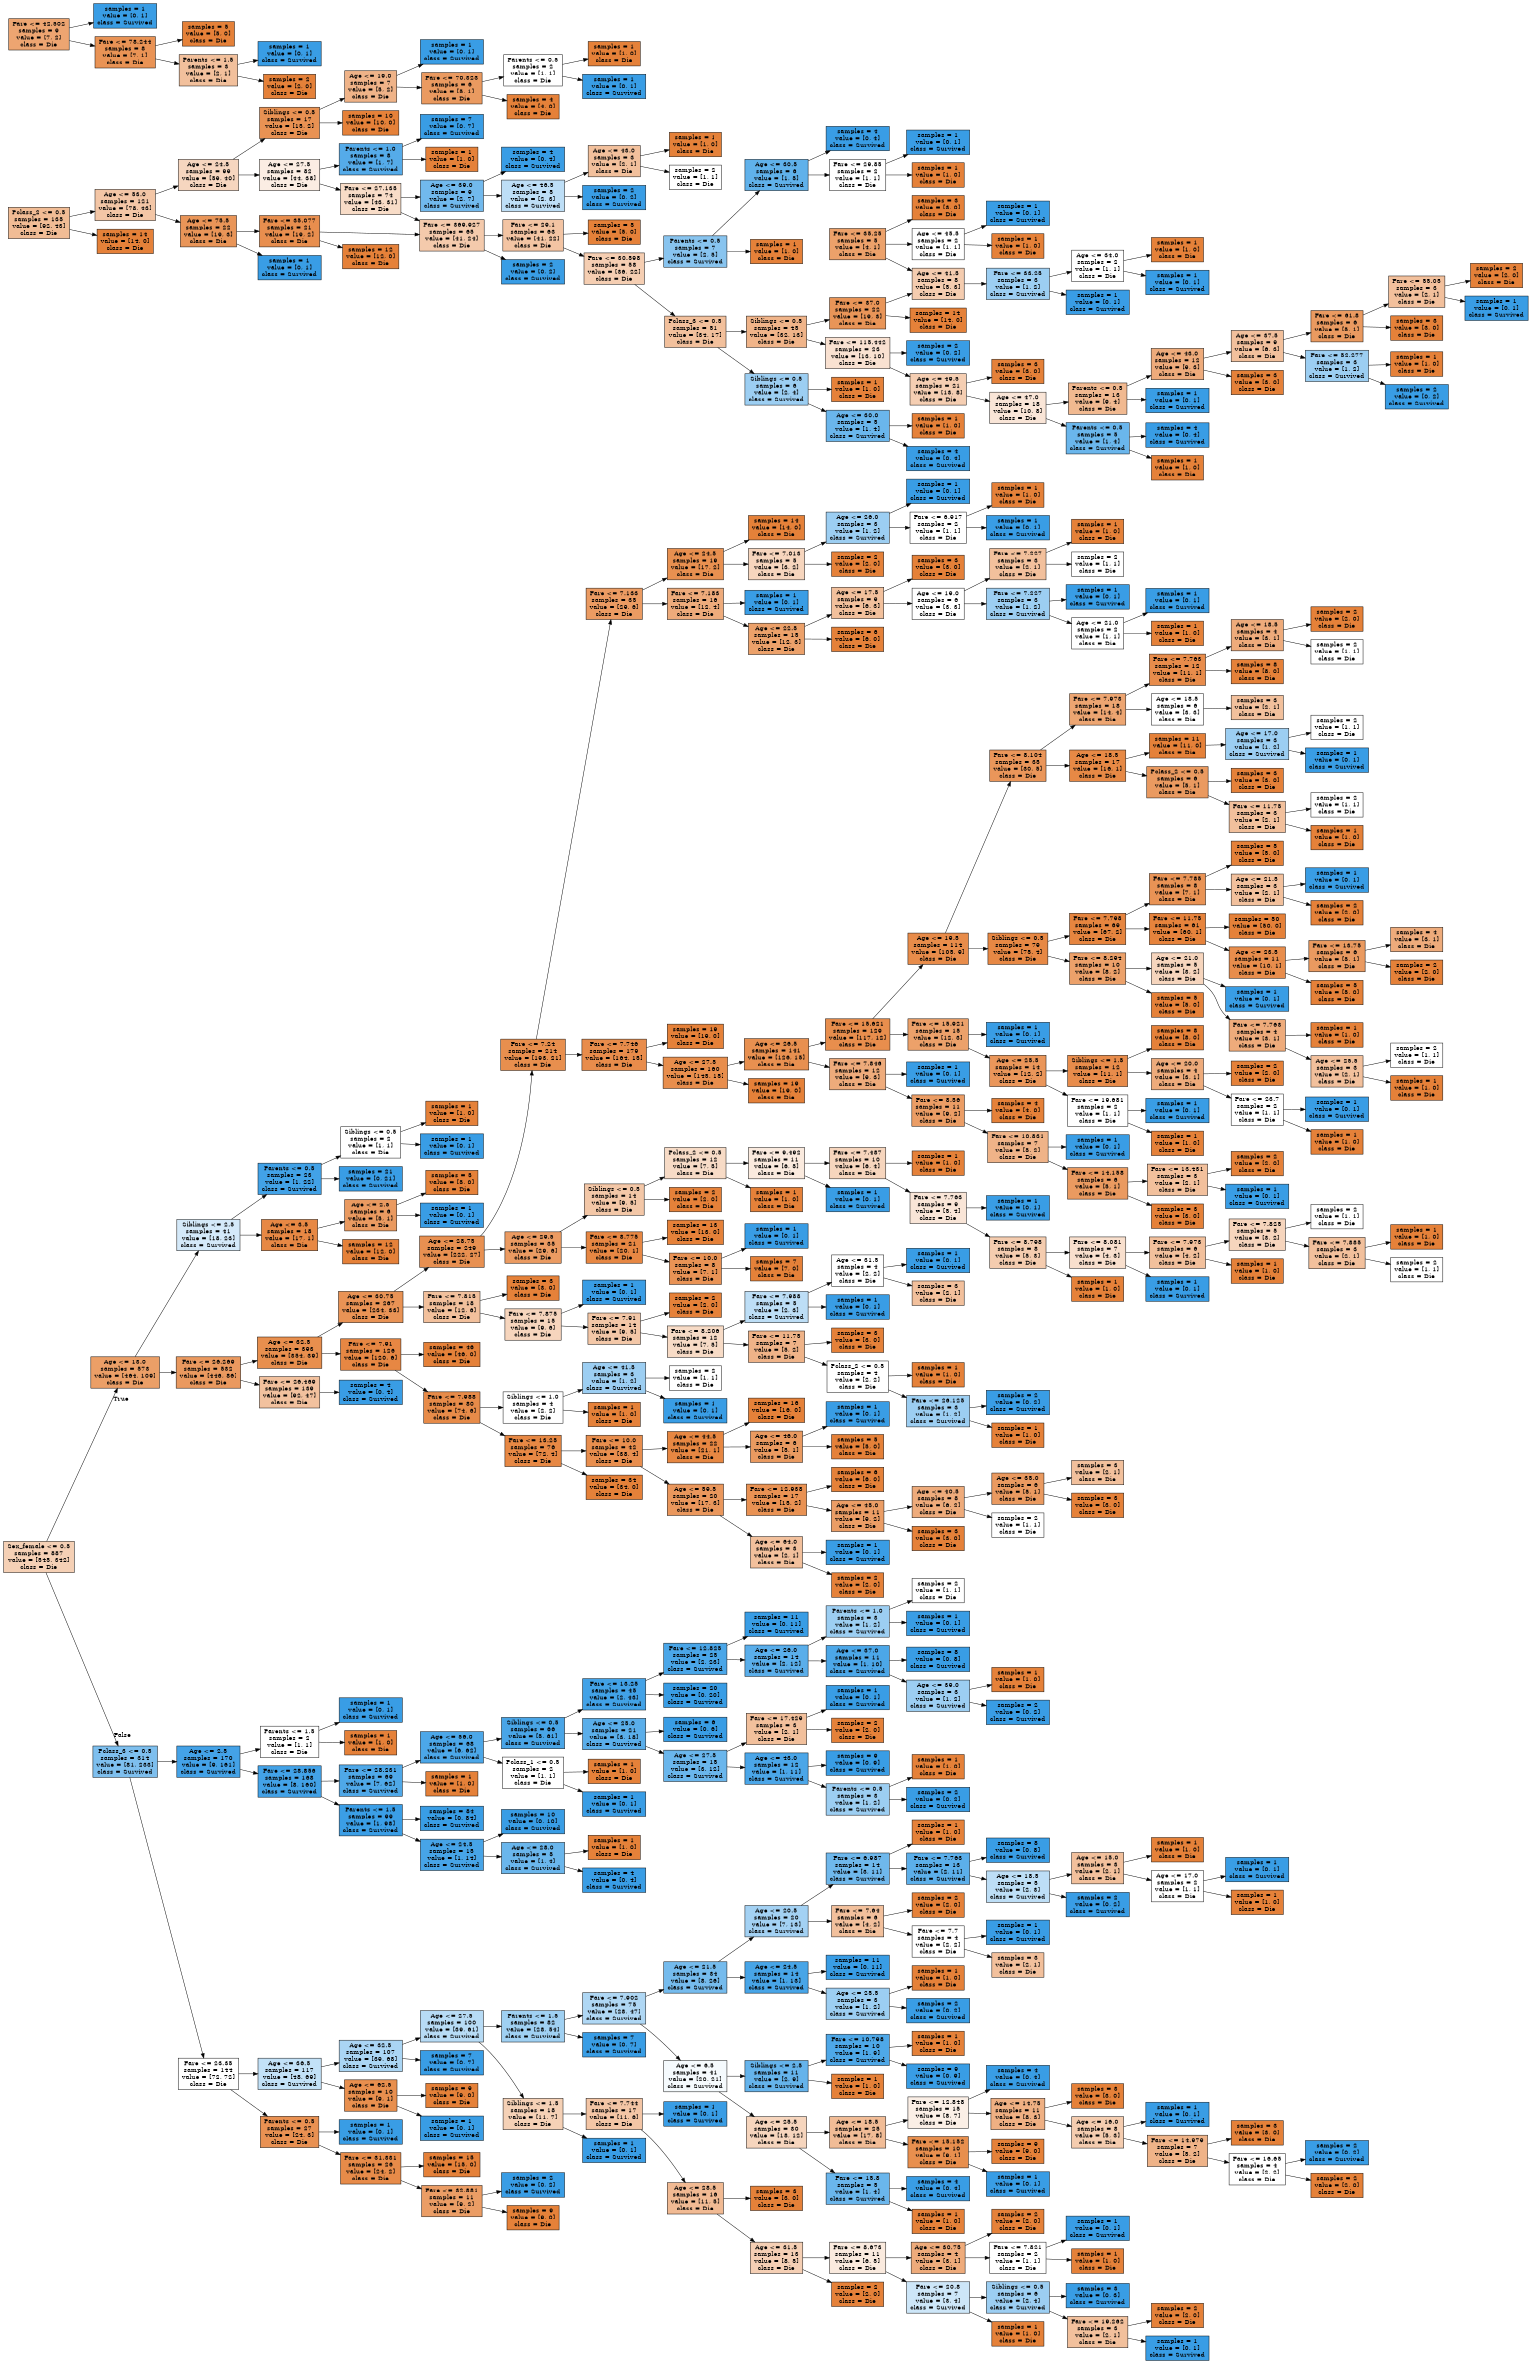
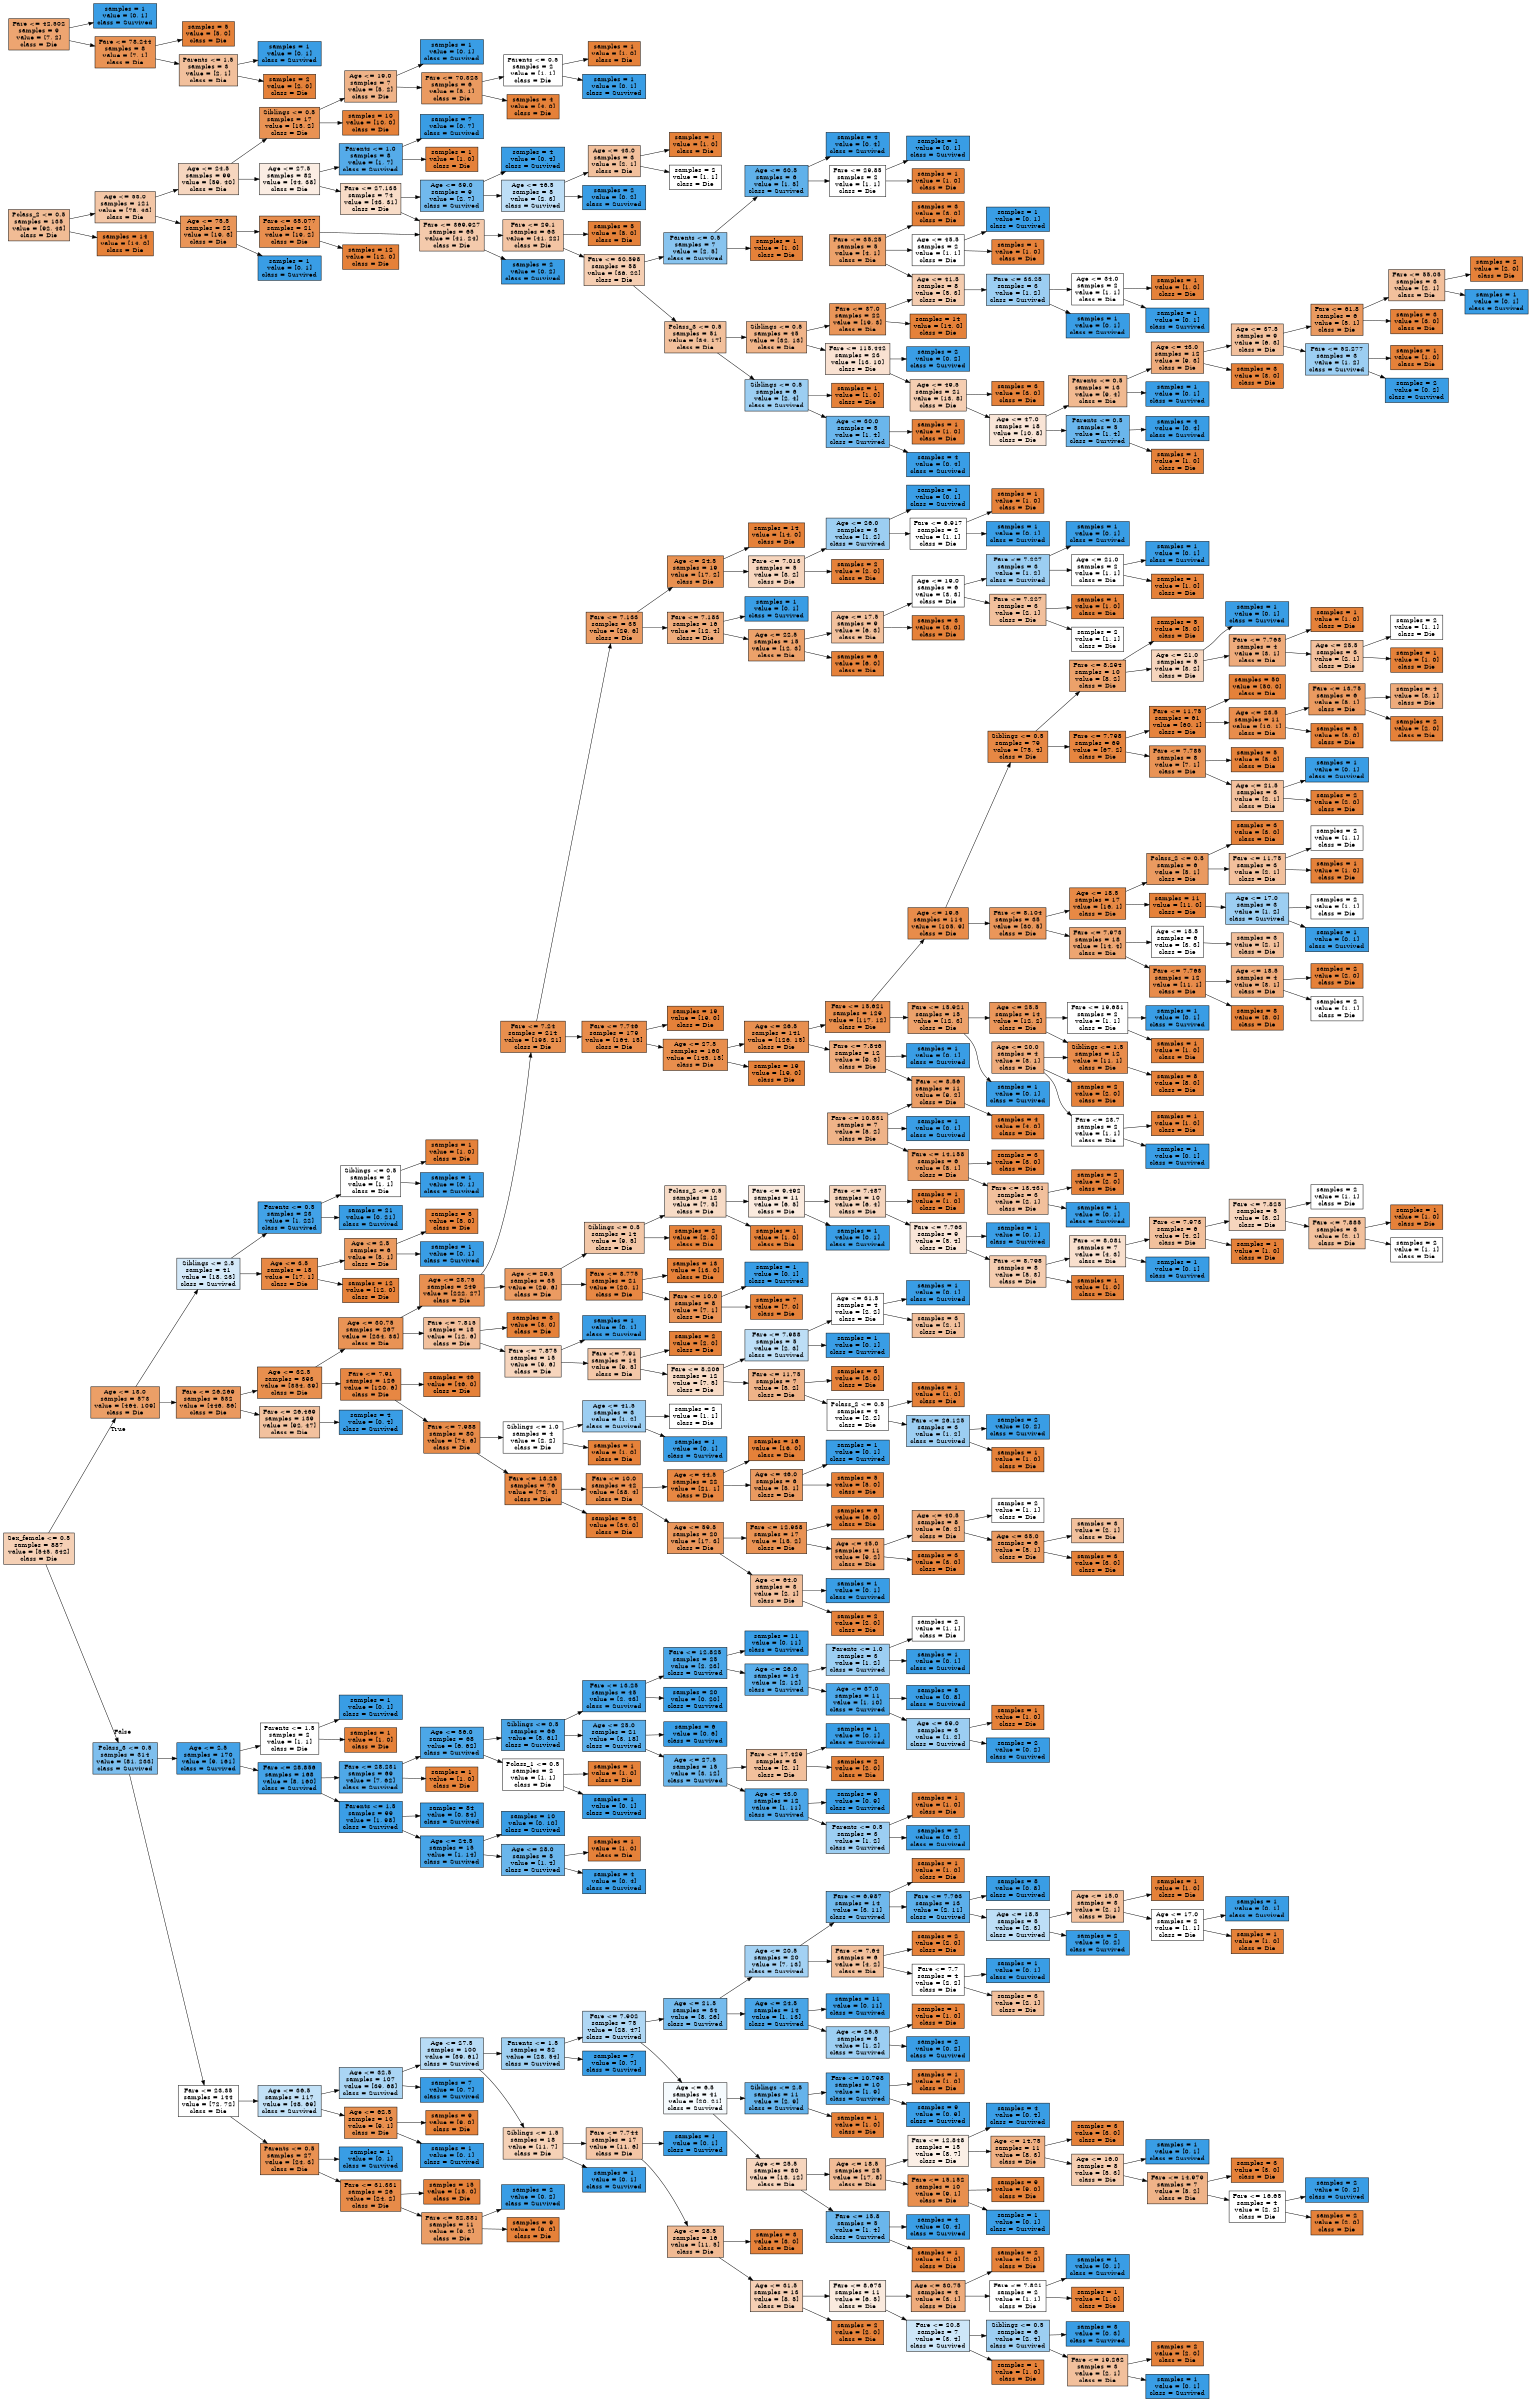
(1137, 1073) -> (1053, 1058)
(974, 1127) -> (898, 1110)
